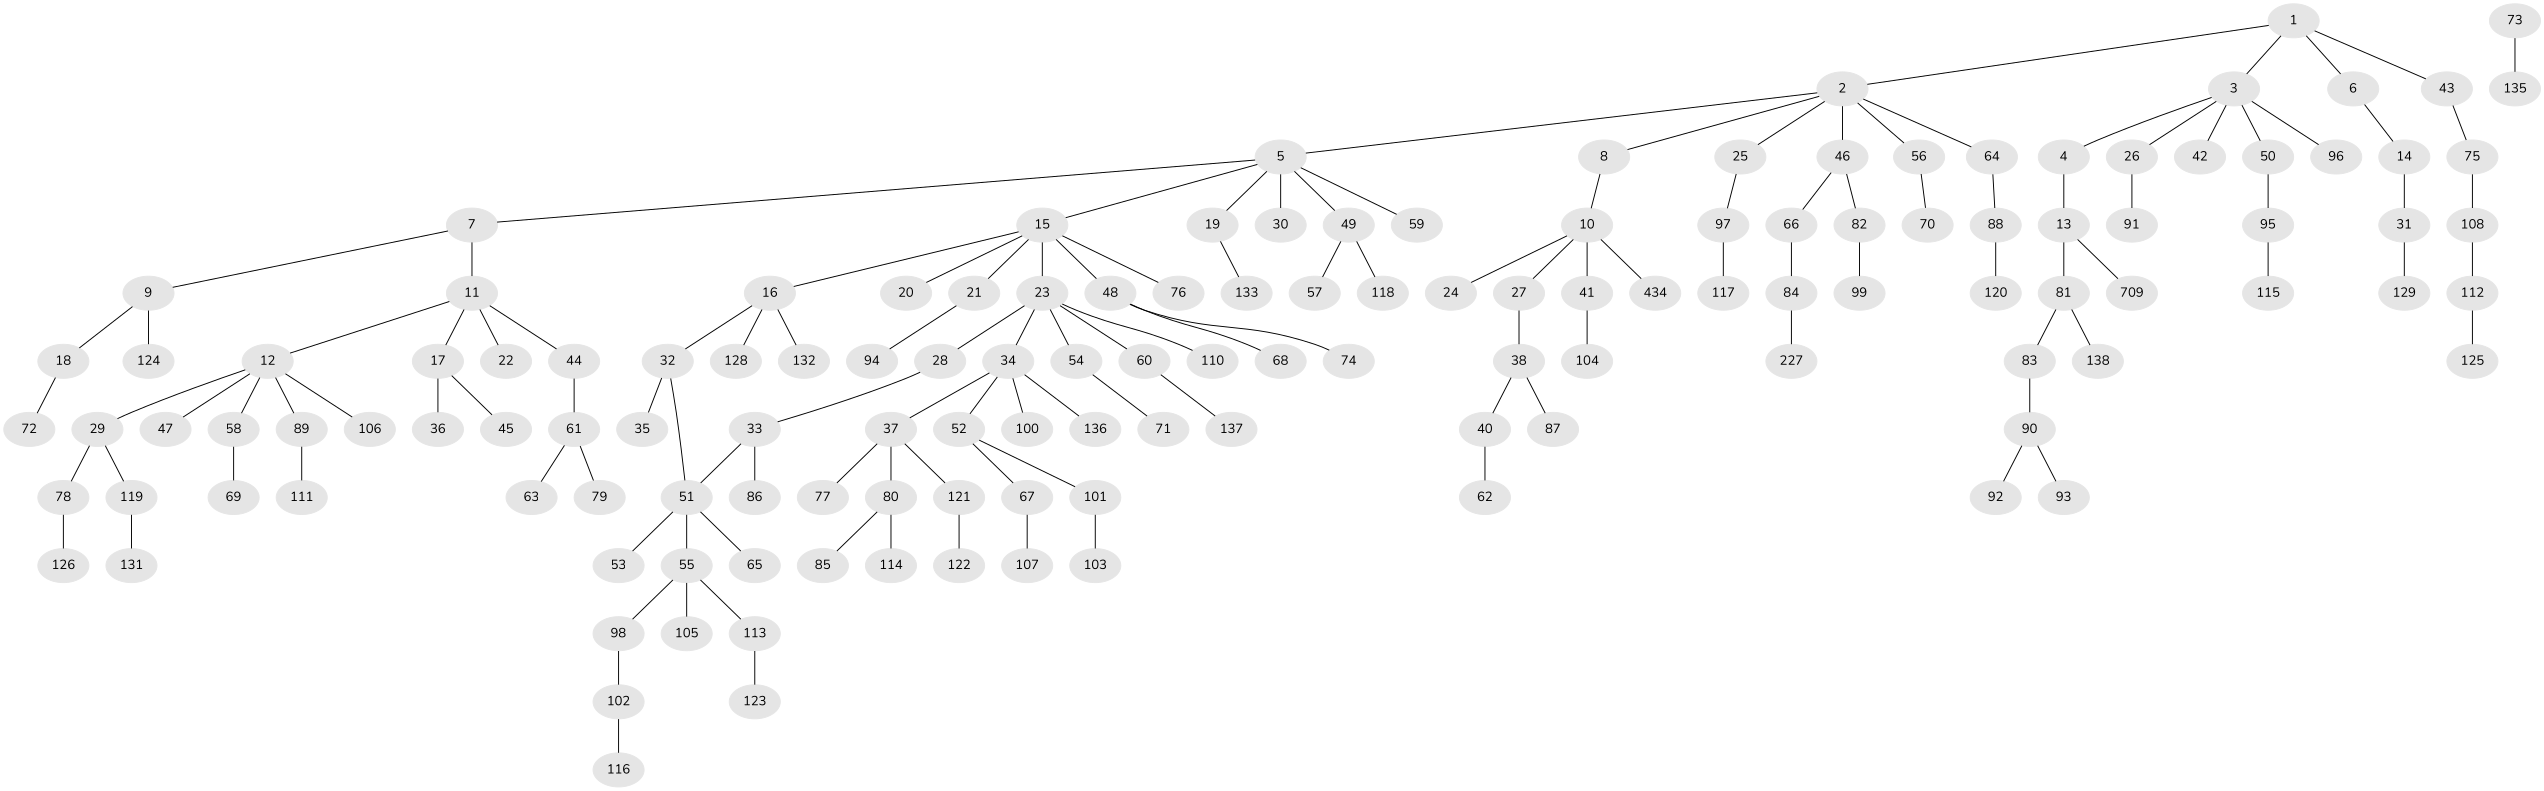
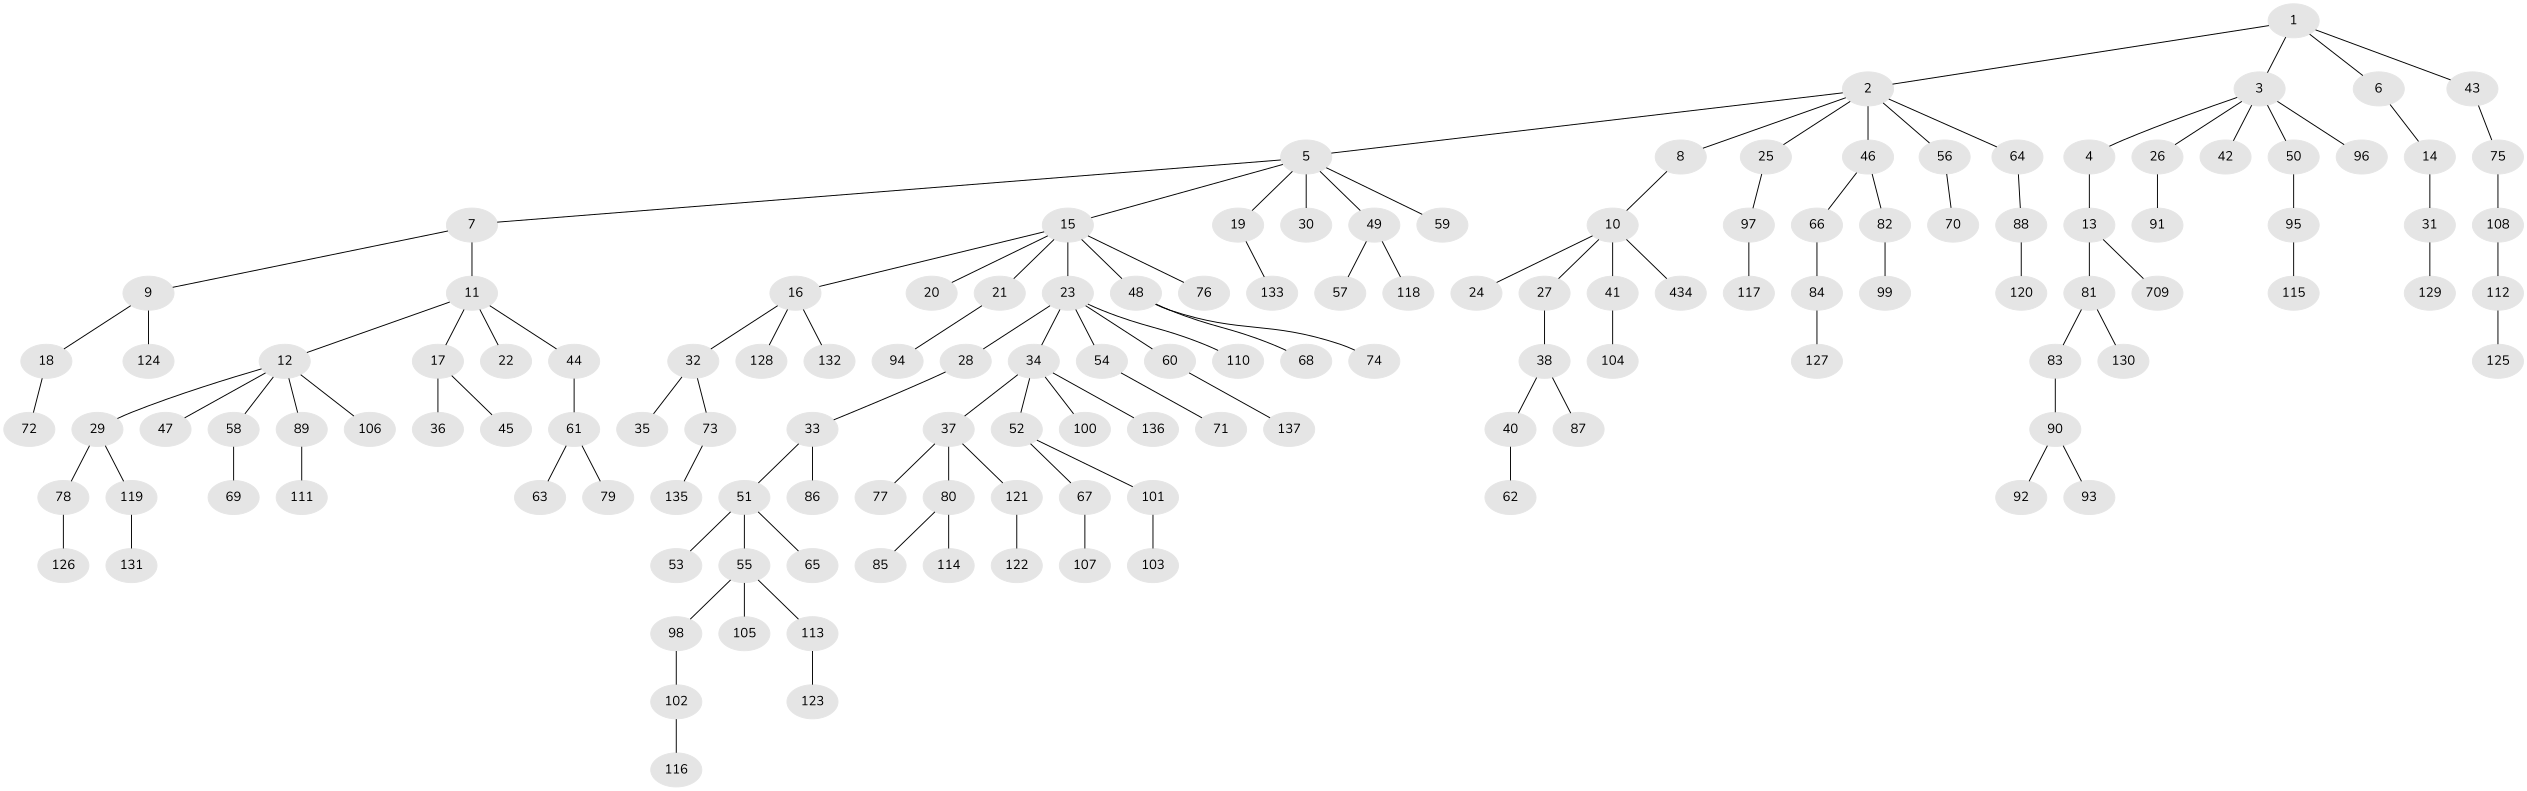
(1791, 361) -> (1817, 361)
(2098, 361) -> (2123, 361)
(679, 429) -> (702, 395)
